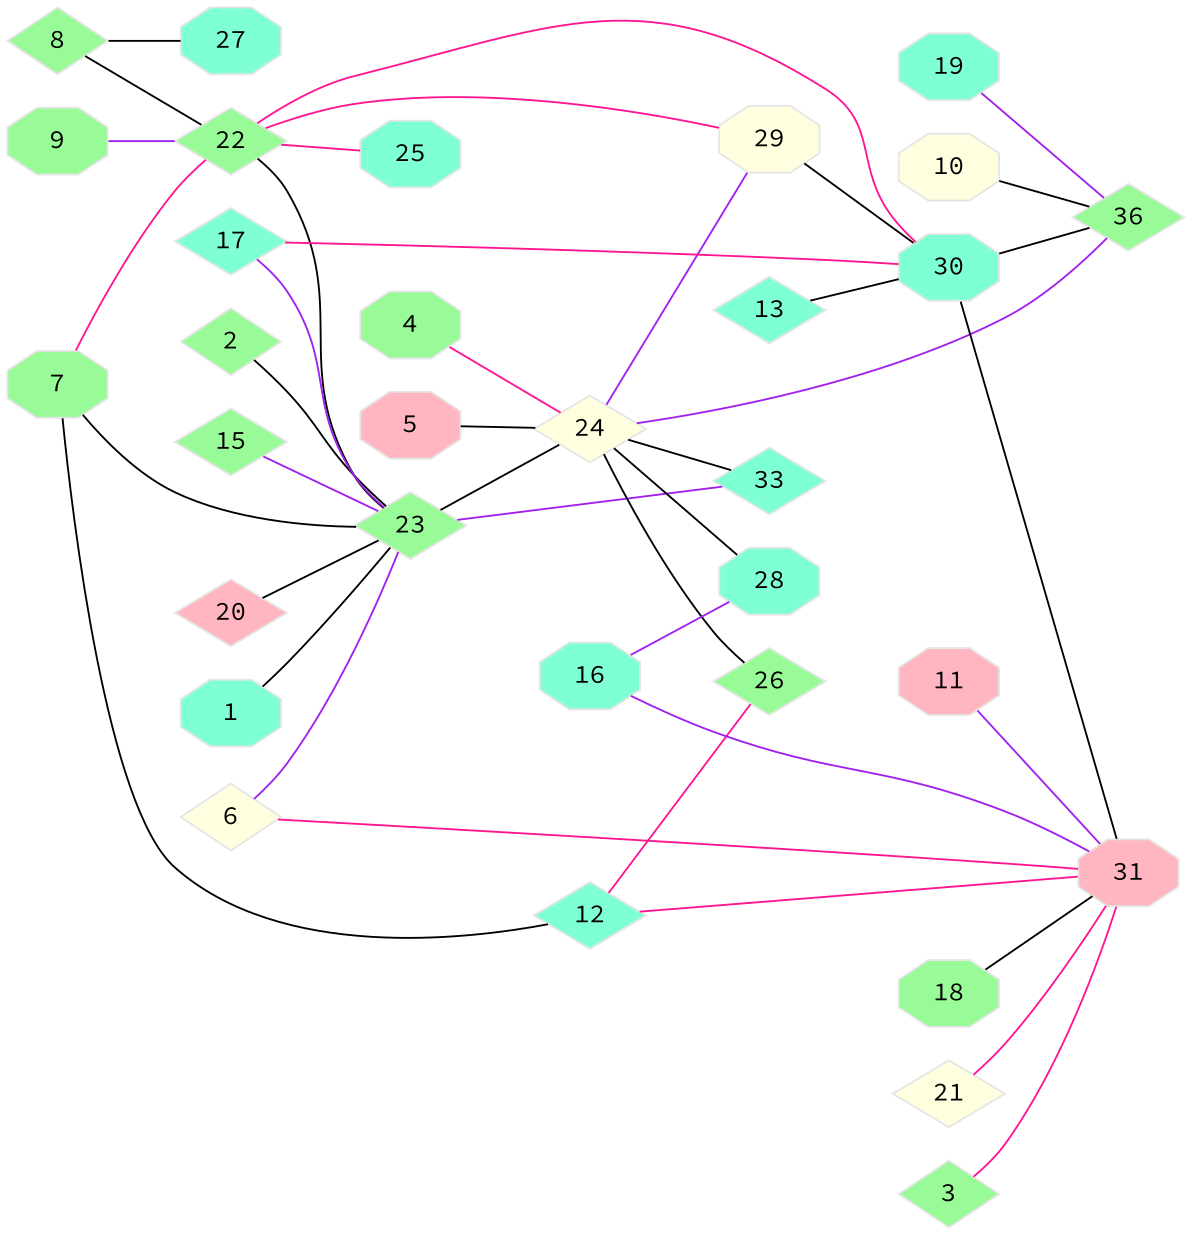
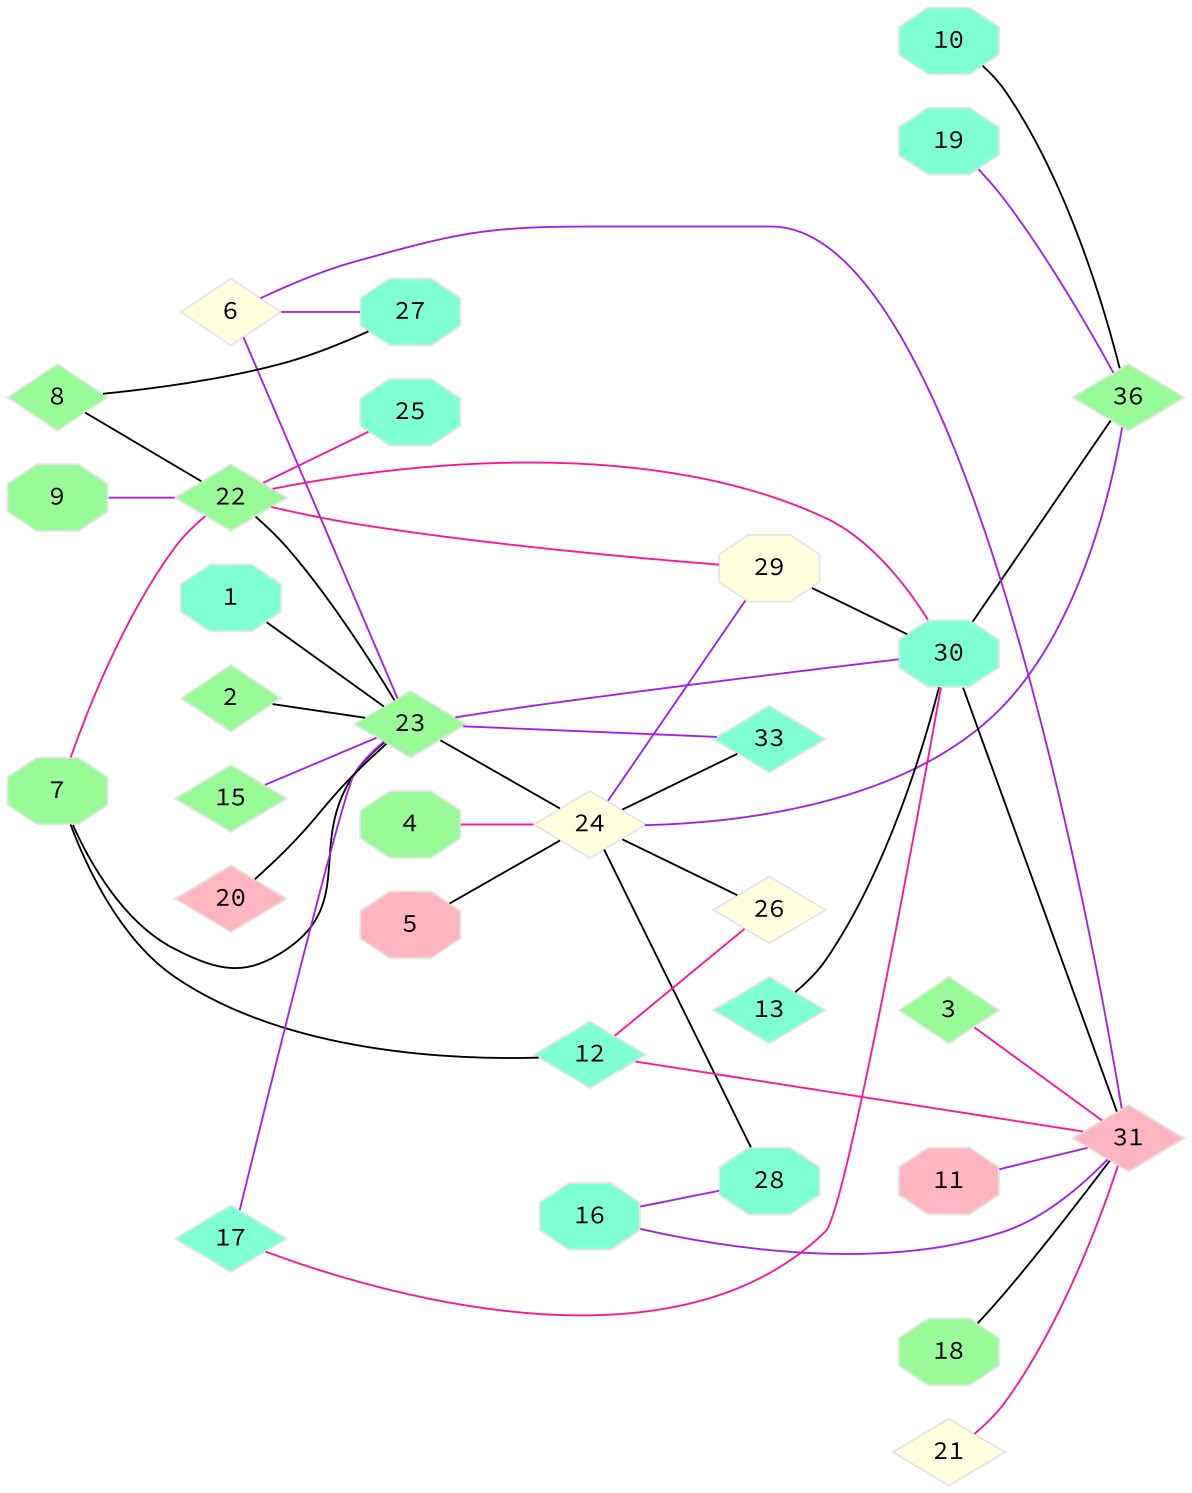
(949, 167) -> (949, 41)
none -> (321, 312)
(769, 681) -> (769, 910)
none -> (666, 688)
(678, 843) -> (924, 386)
(1128, 873) -> (1128, 1138)
